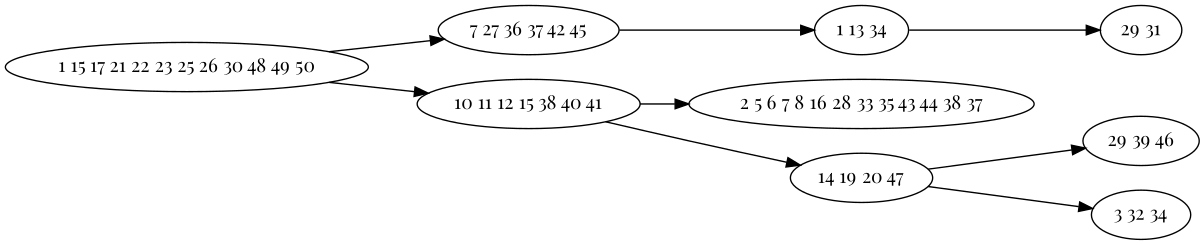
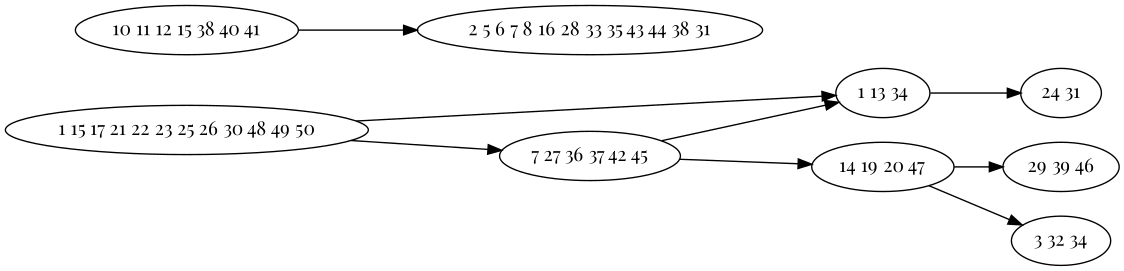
(1141, 30) -> (1061, 93)
(372, 87) -> (589, 109)
(862, 104) -> (590, 30)
(696, 142) -> (739, 162)
